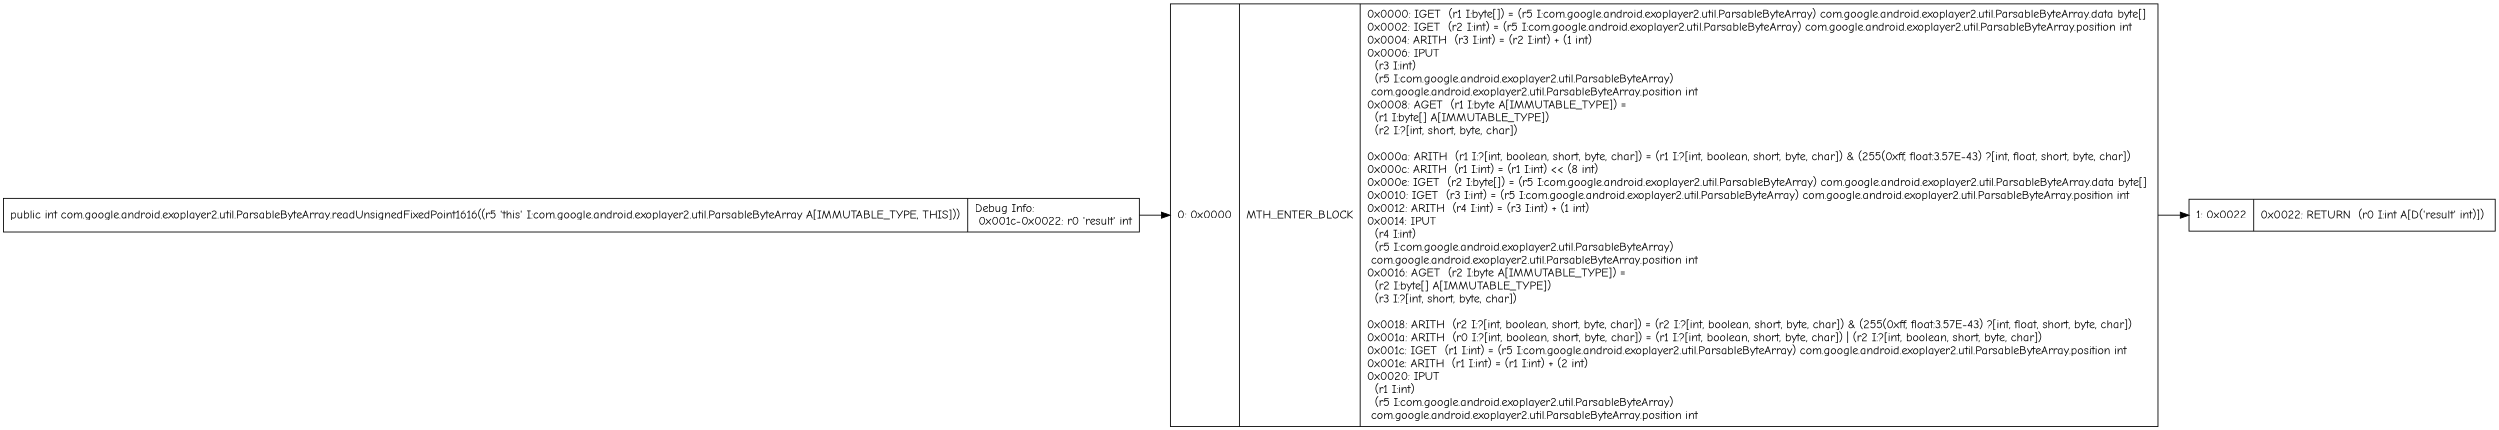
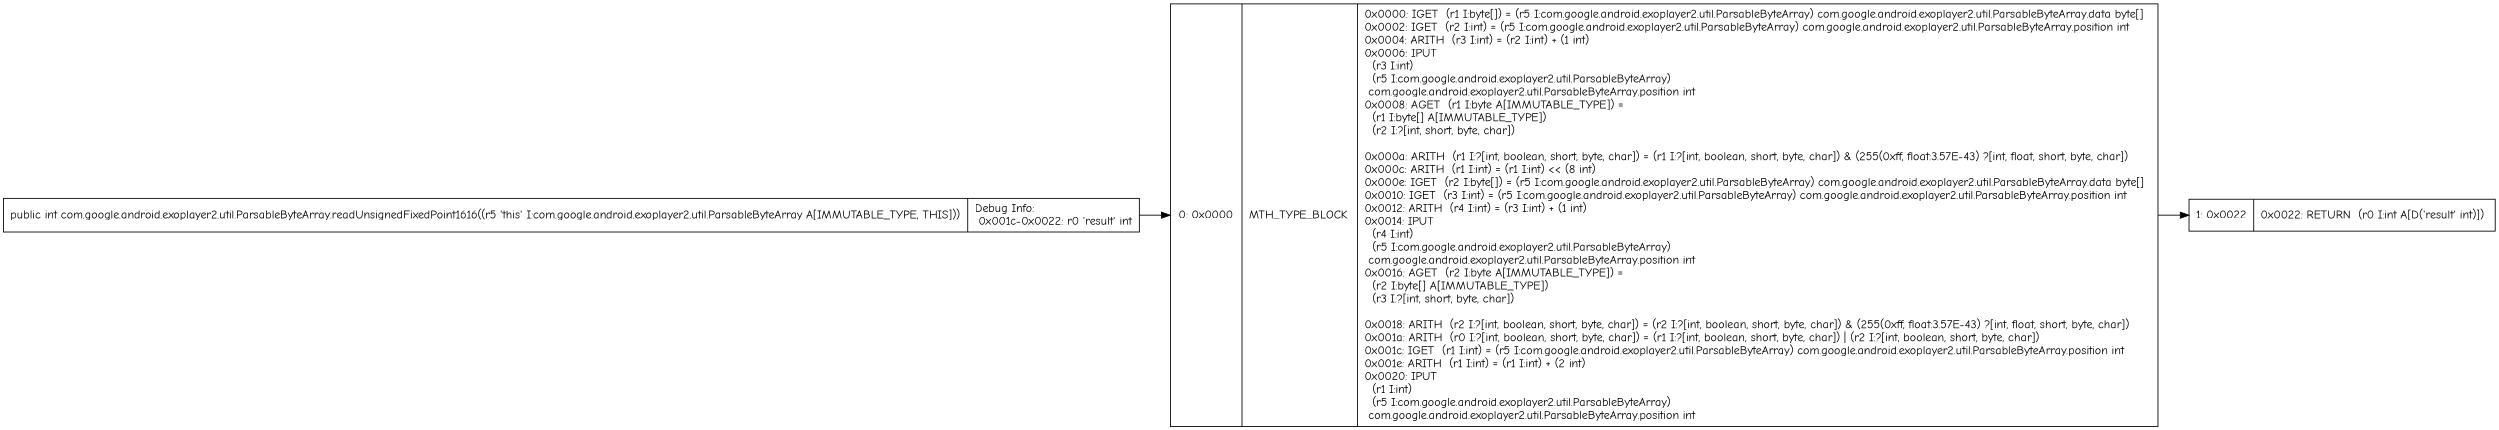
(1300, 215) -> (1298, 215)
